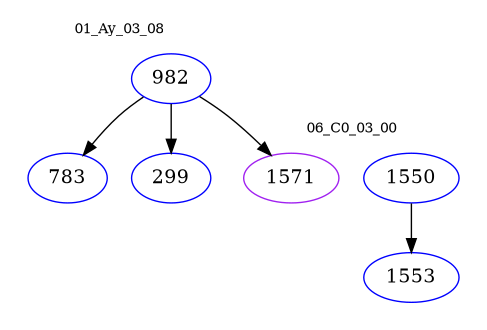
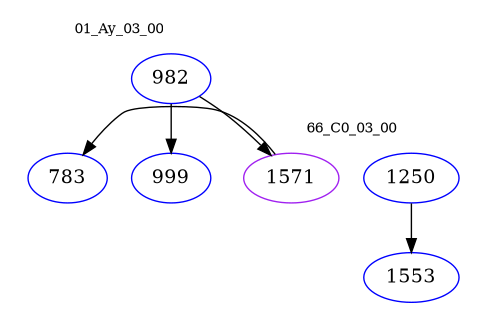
(119, 30) -> (119, 30)
(116, 119) -> (185, 107)
(352, 129) -> (352, 129)
(171, 178) -> (171, 178)
(411, 178) -> (411, 178)
